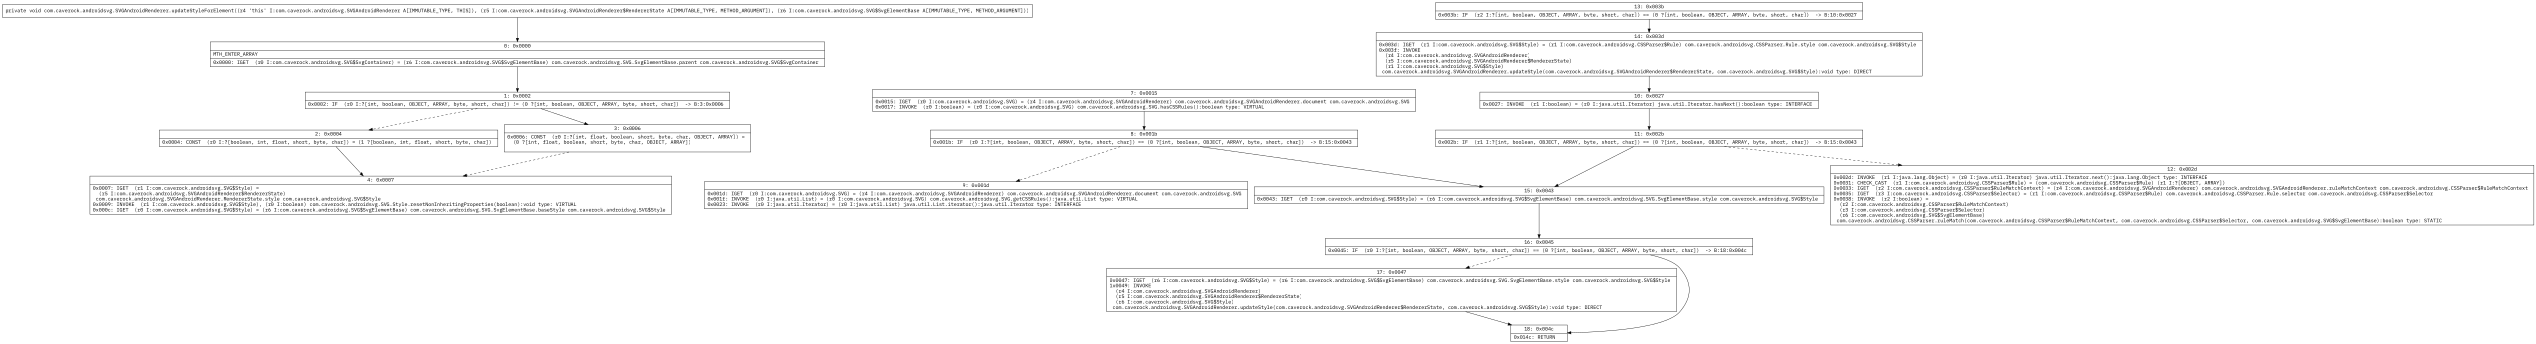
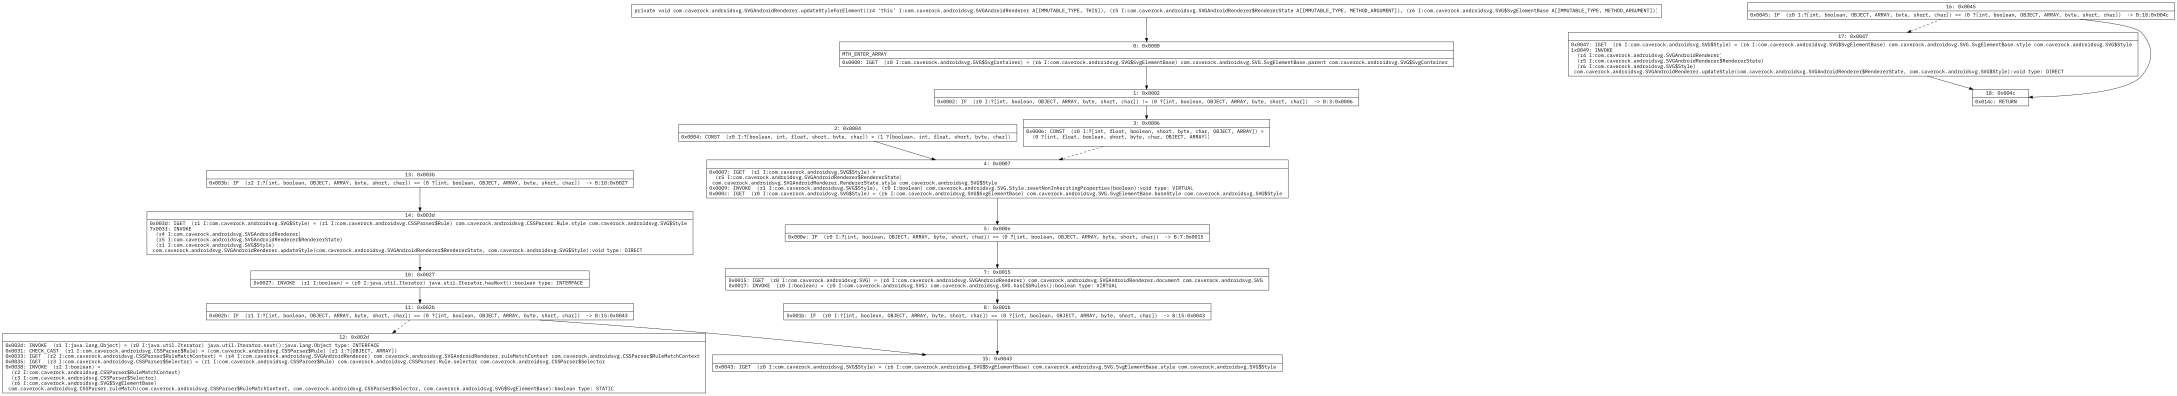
(1403, 50) -> (174, 229)
(425, 119) -> none
(976, 195) -> none
(1539, 219) -> none
none -> (997, 233)
